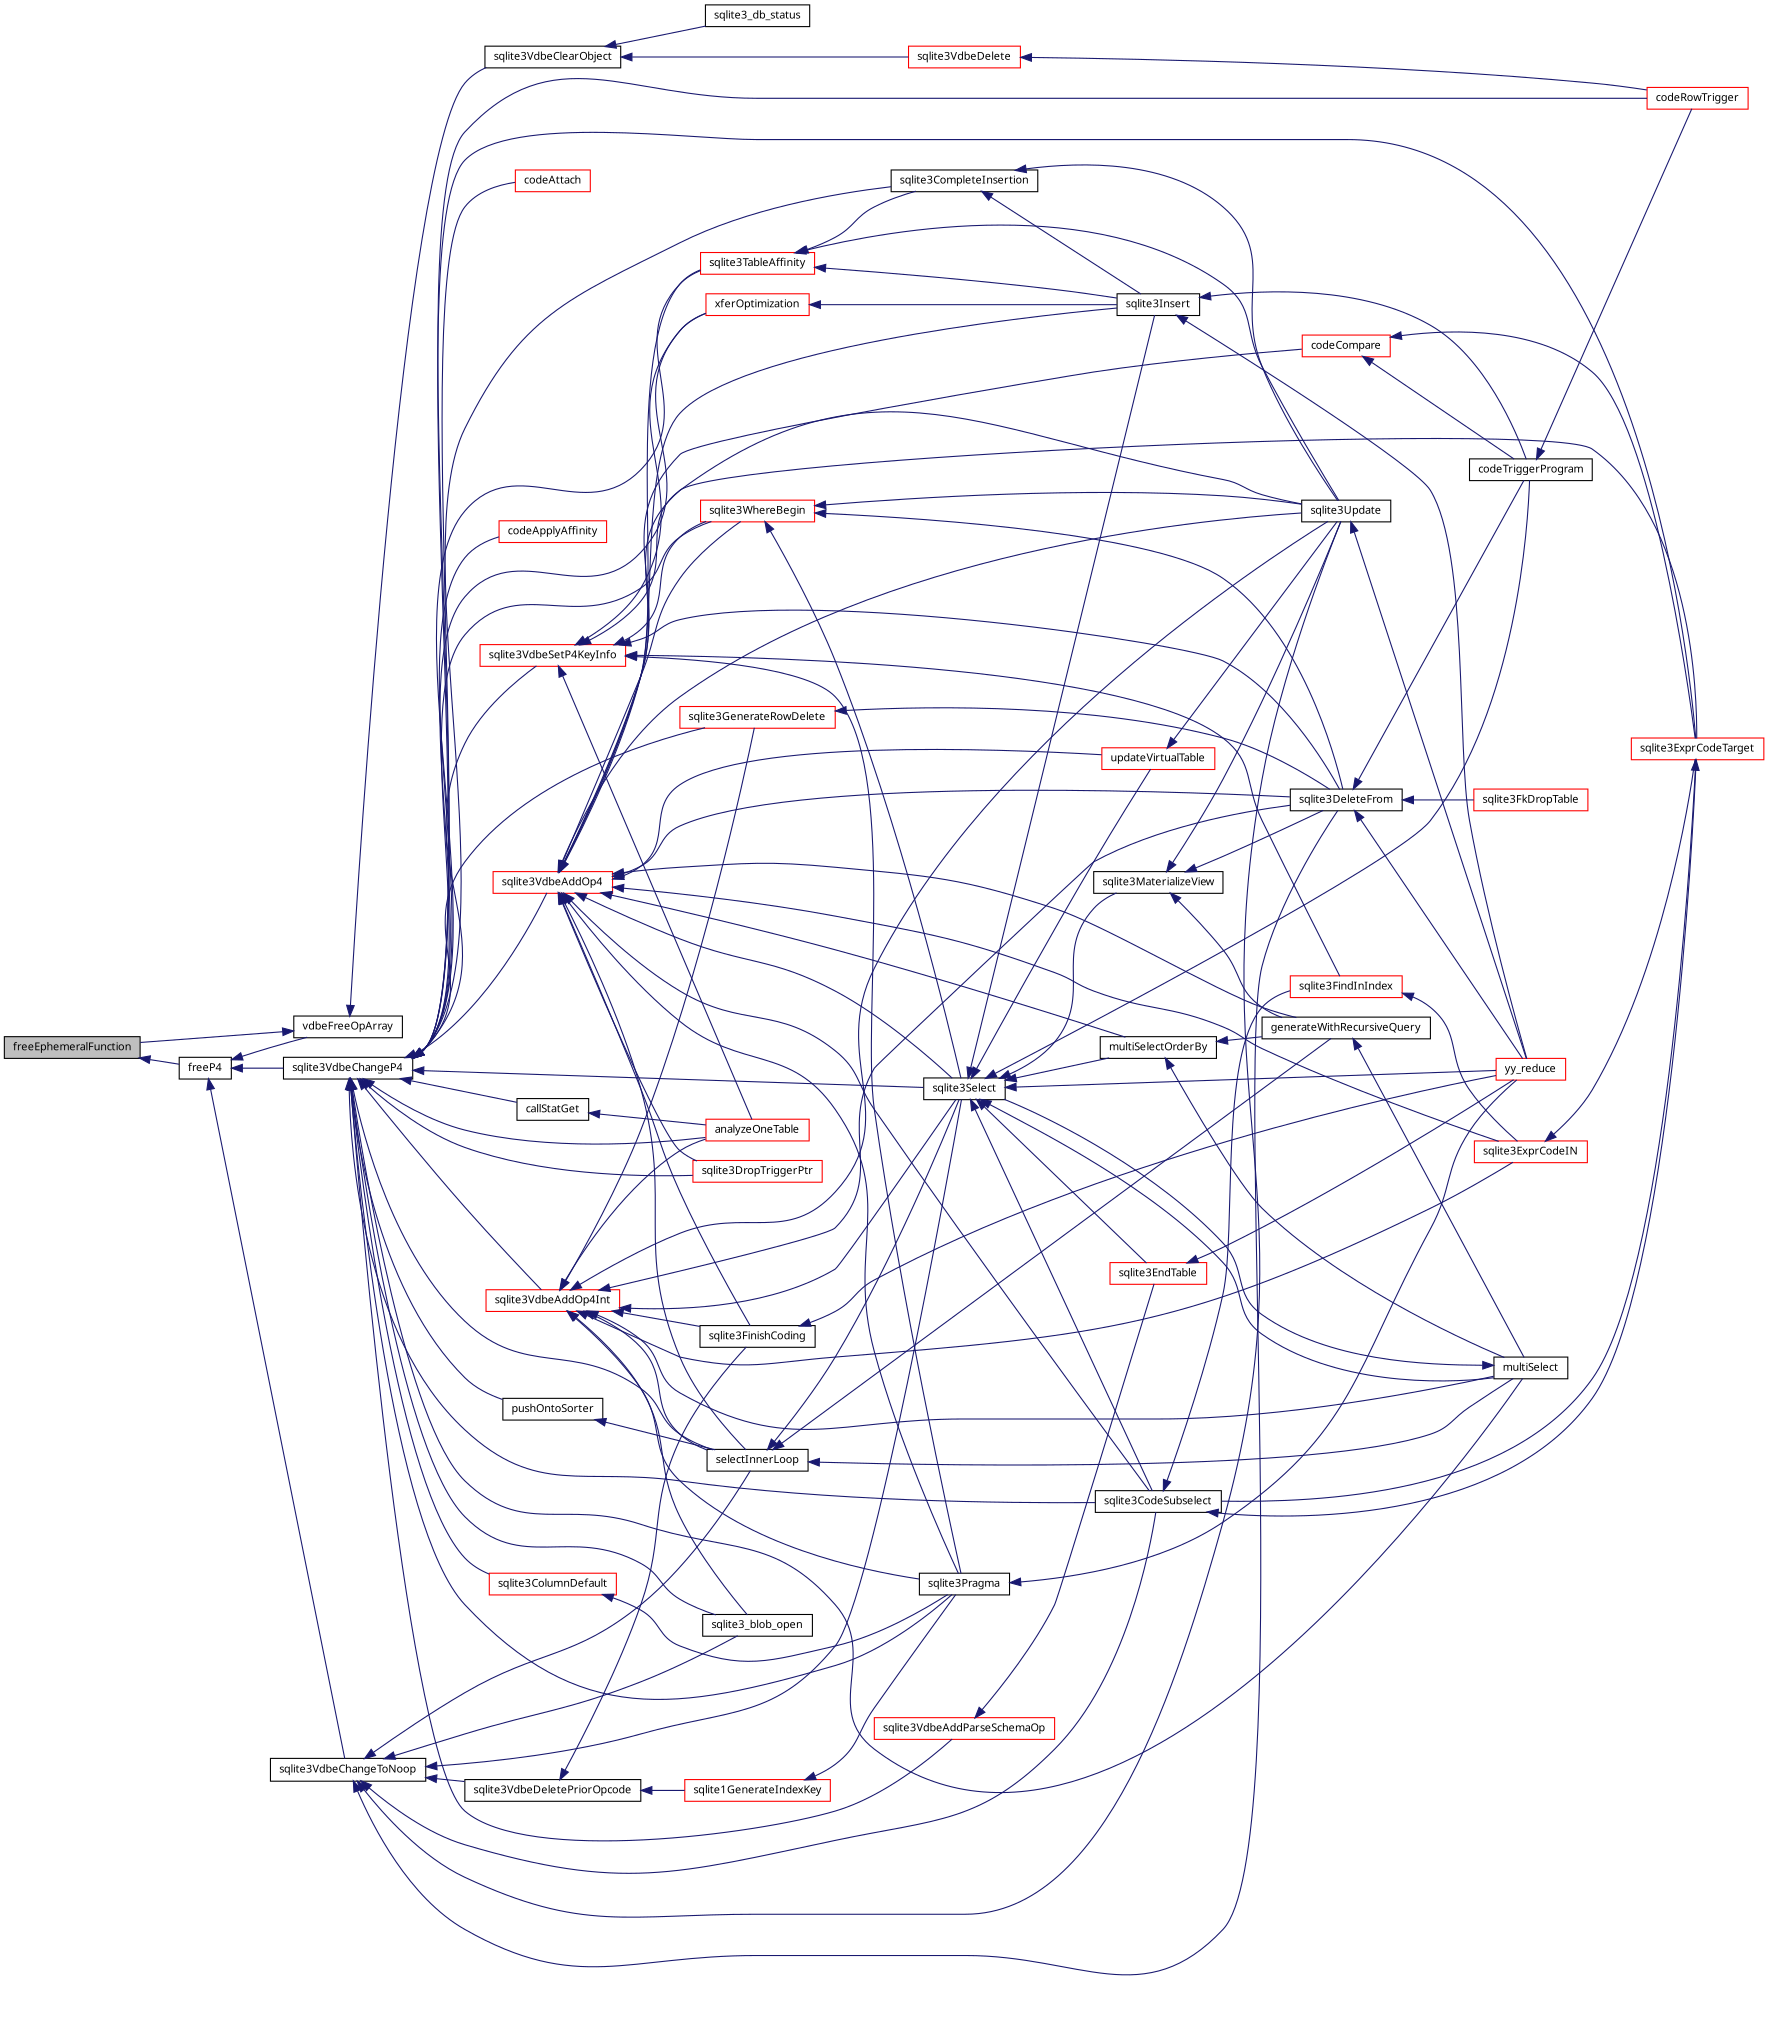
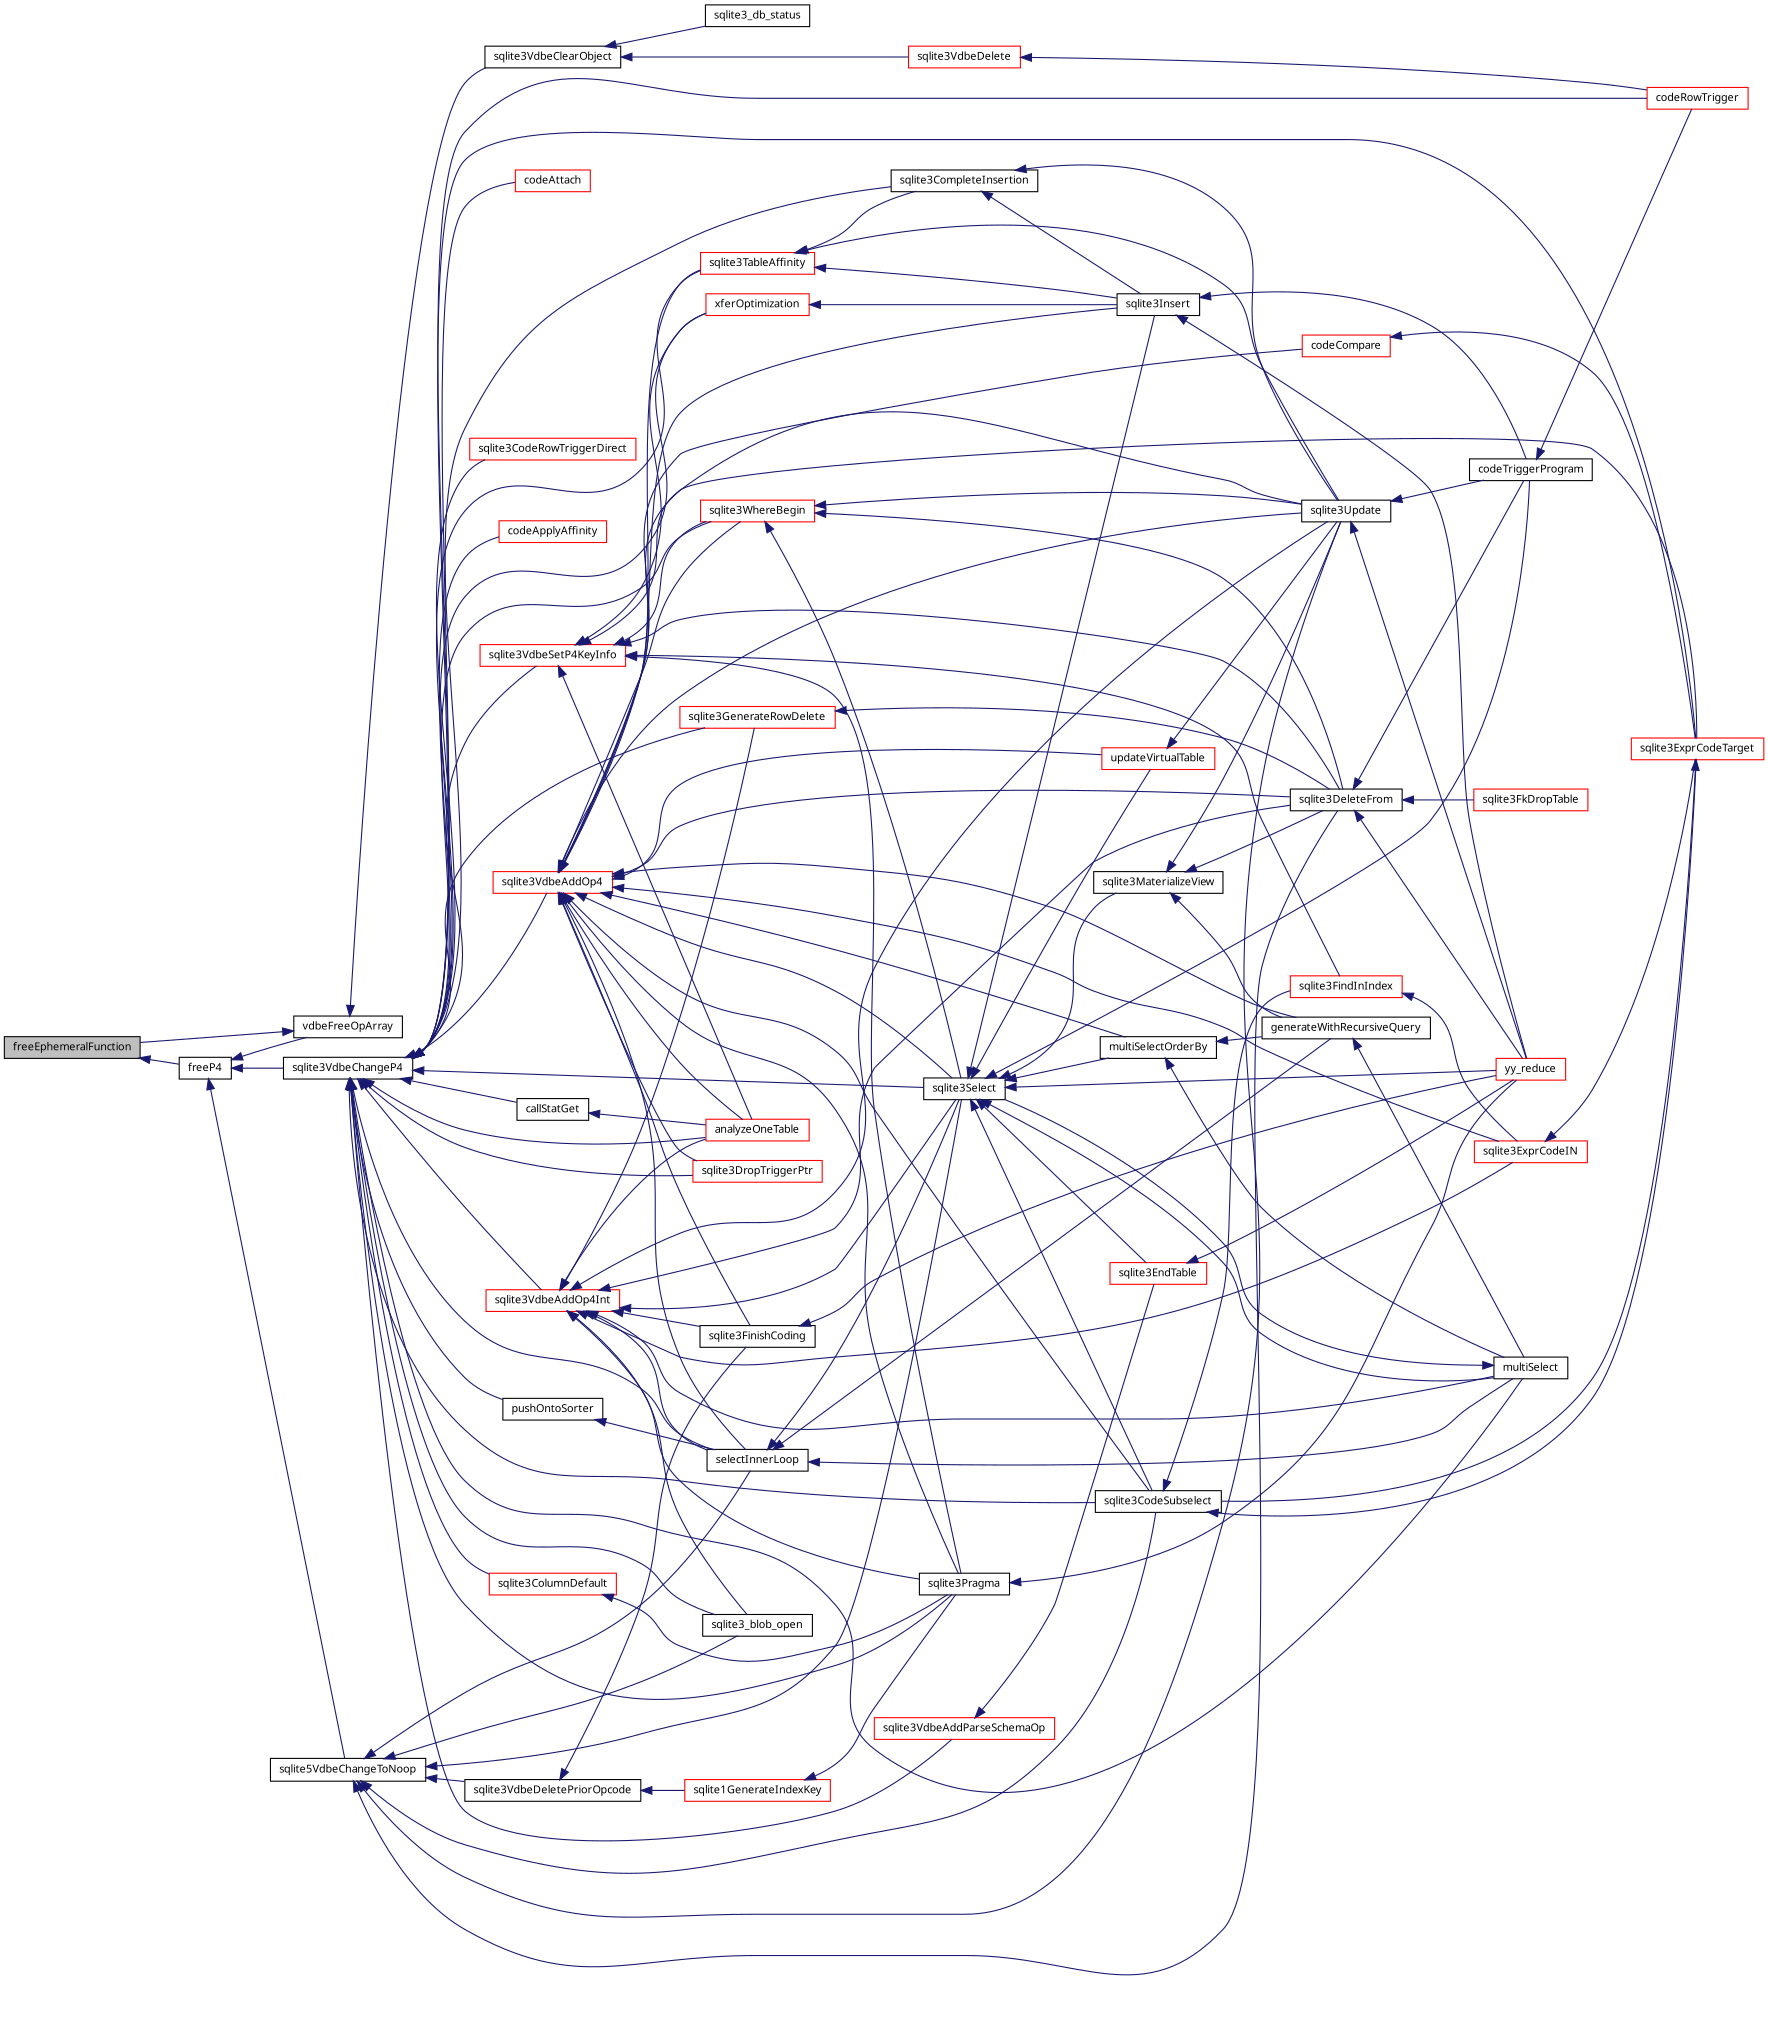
(1443, 411) -> (1443, 489)
none -> (553, 449)
none -> (644, 1019)
(348, 1770) -> (348, 1770)
